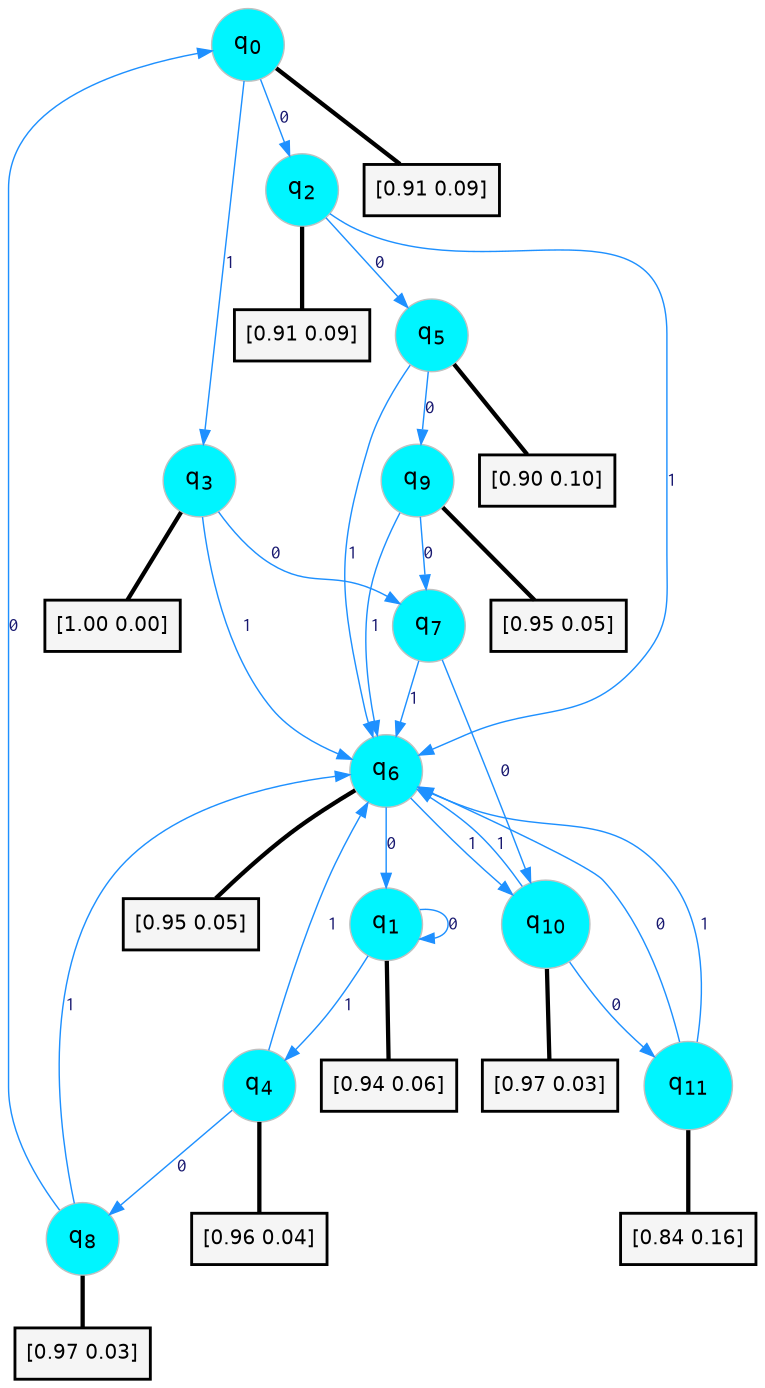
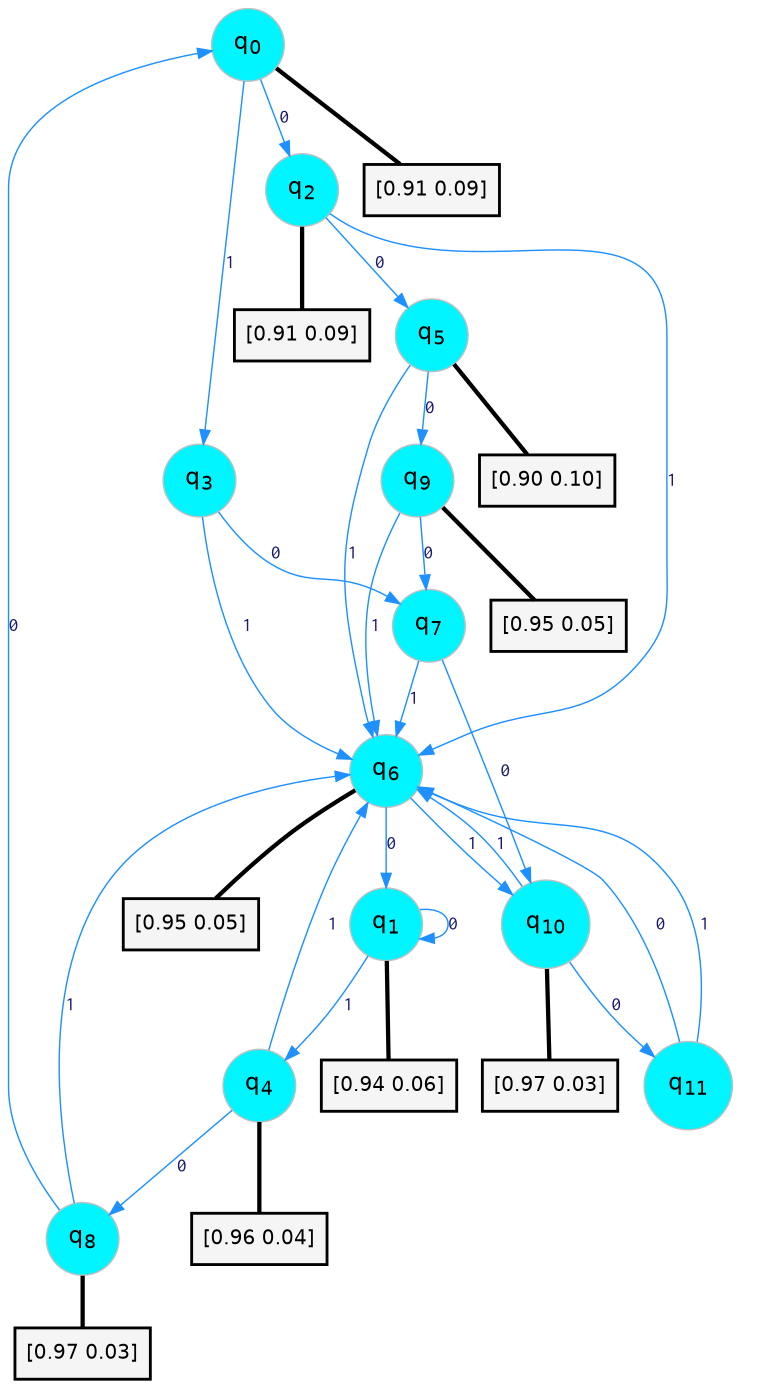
(113, 626) -> none
(688, 1239) -> none
